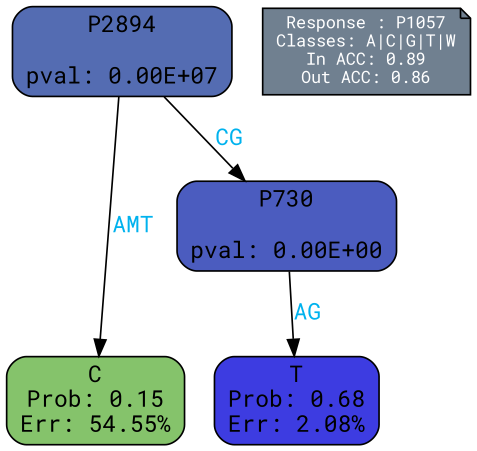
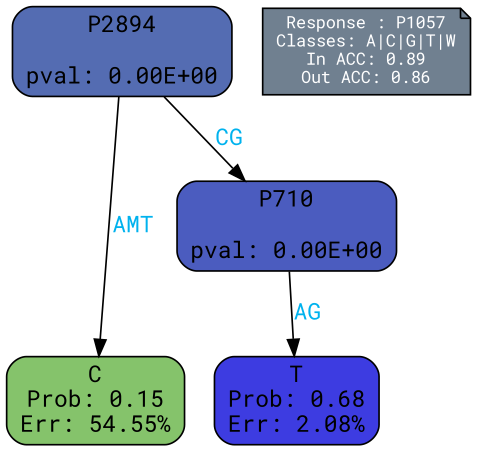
(122, 52) -> (122, 52)
(287, 226) -> (287, 226)
